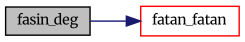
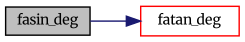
(190, 21) -> (190, 21)
